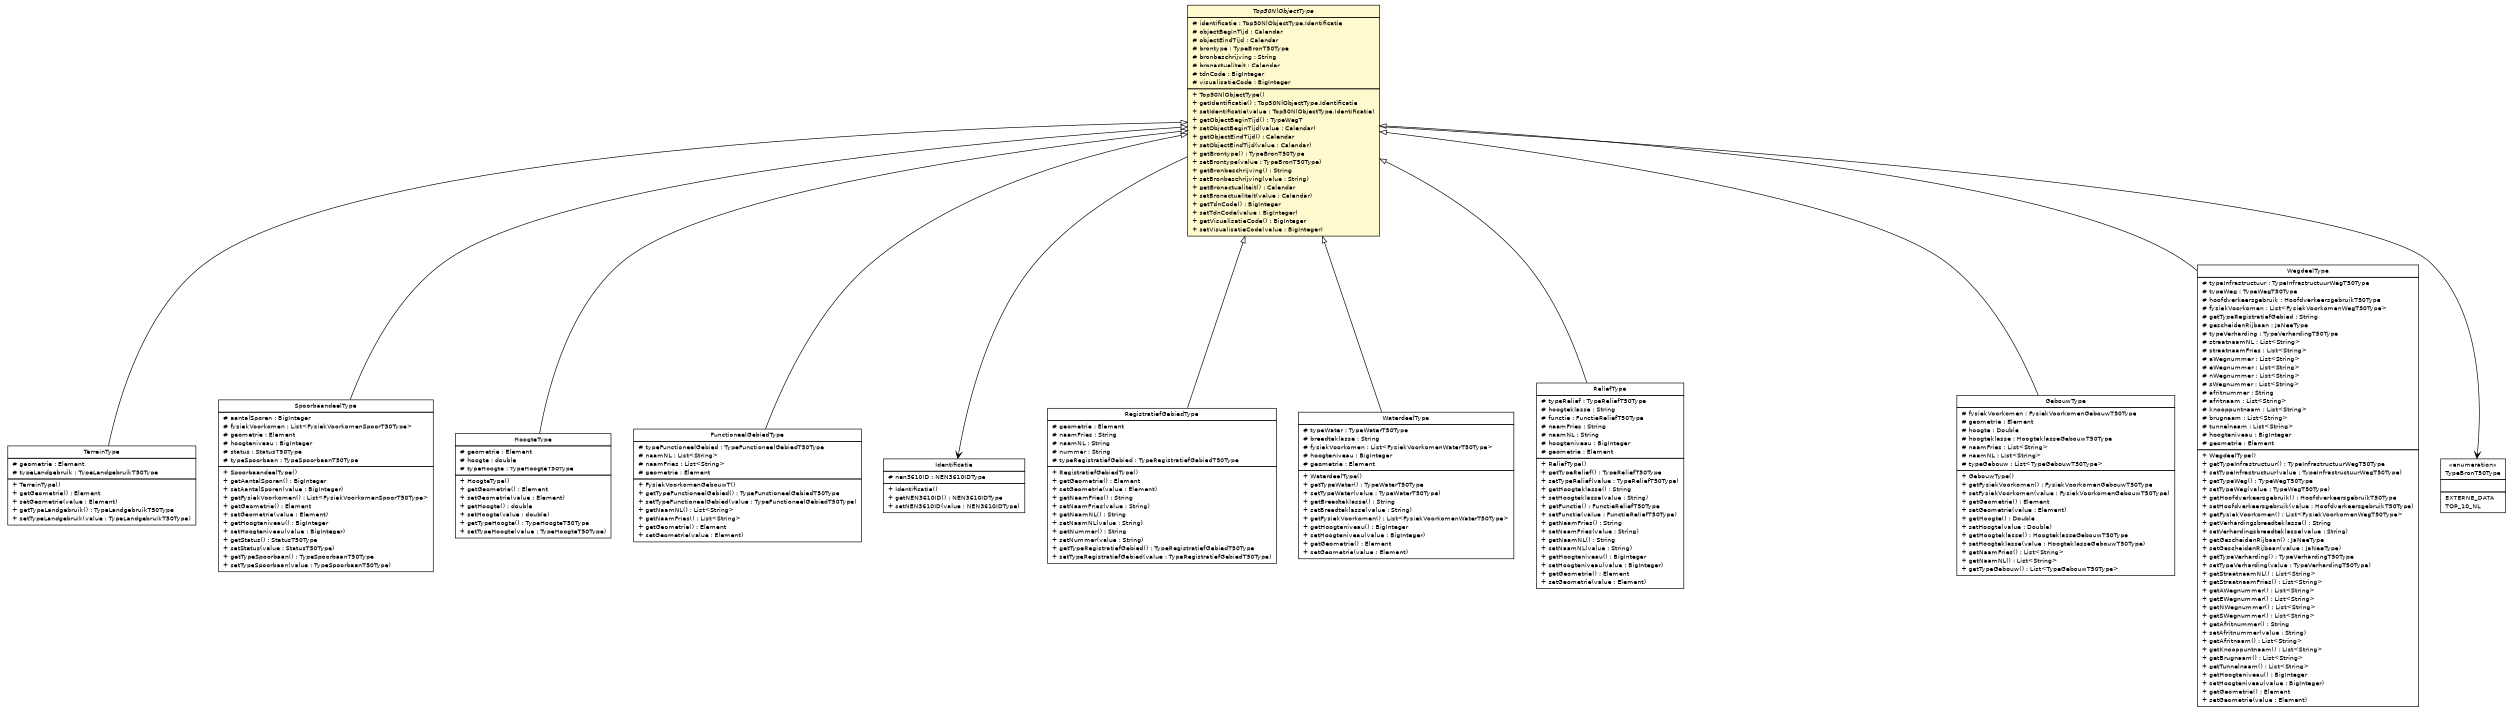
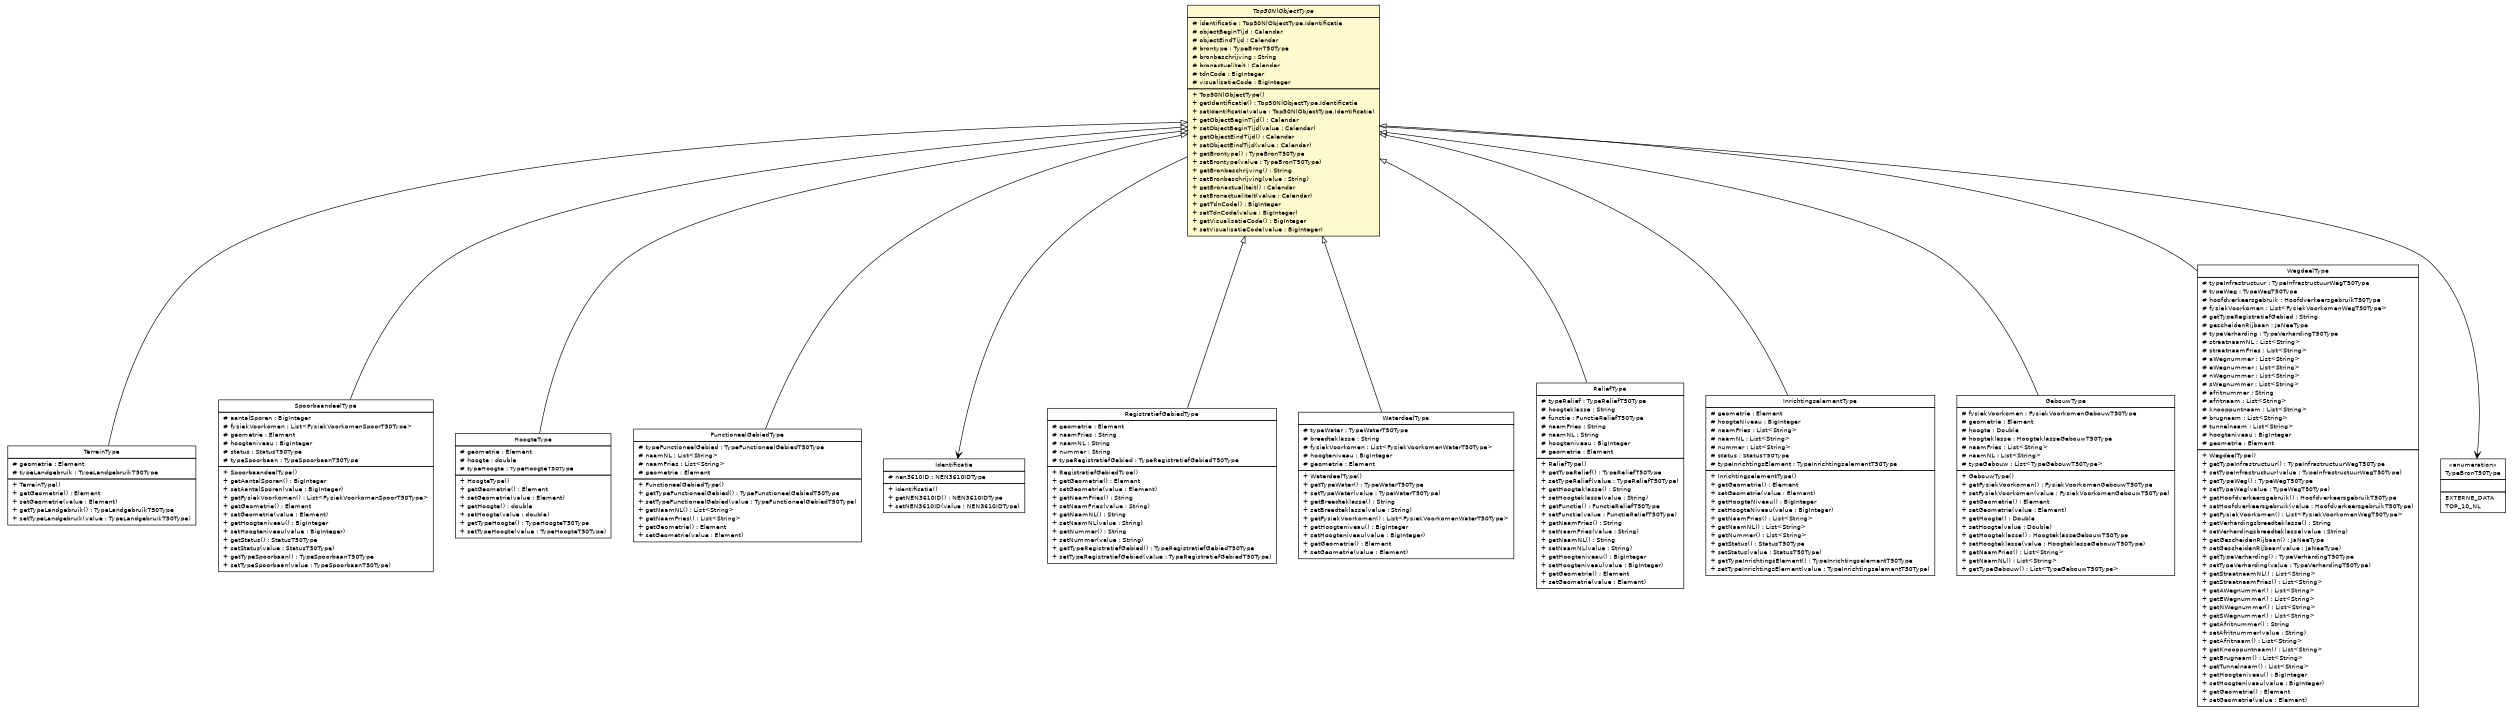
(1248, 120) -> (1246, 120)
(687, 485) -> (681, 485)
none -> (1820, 485)
